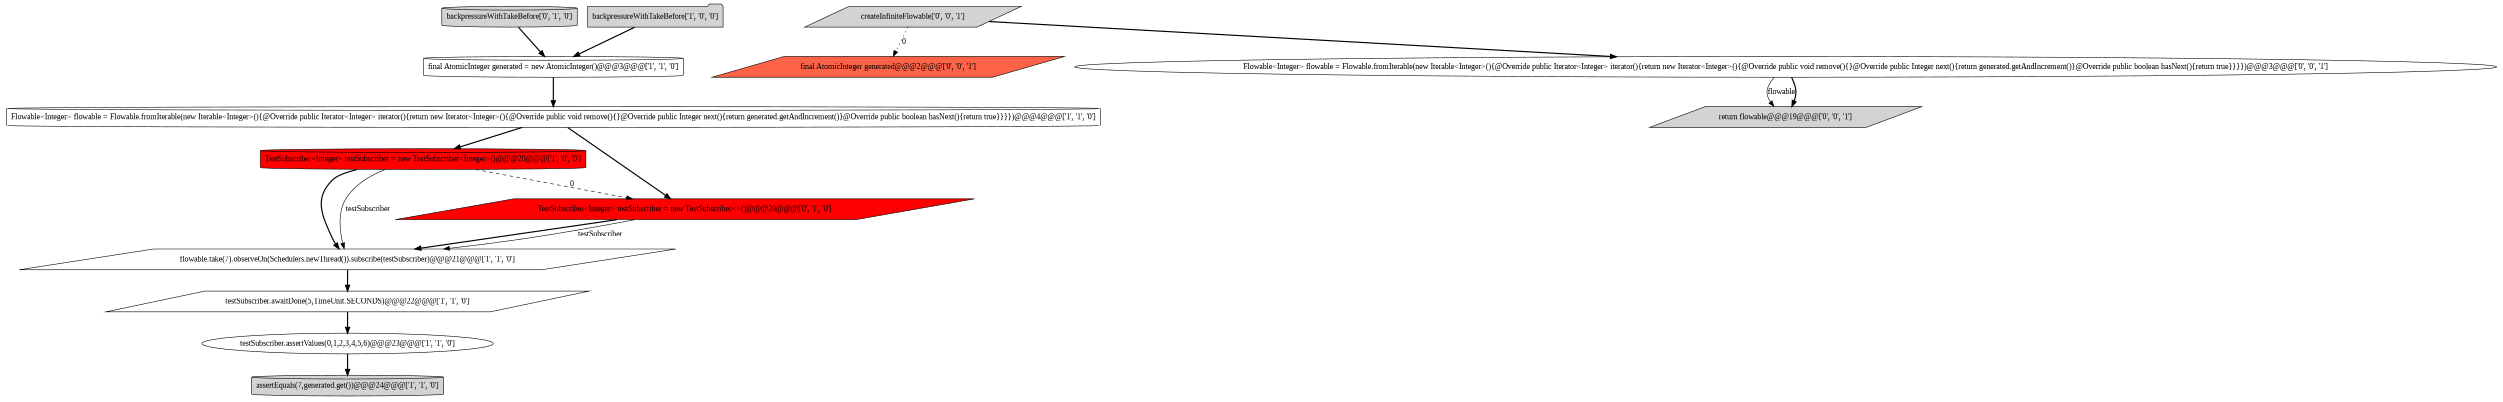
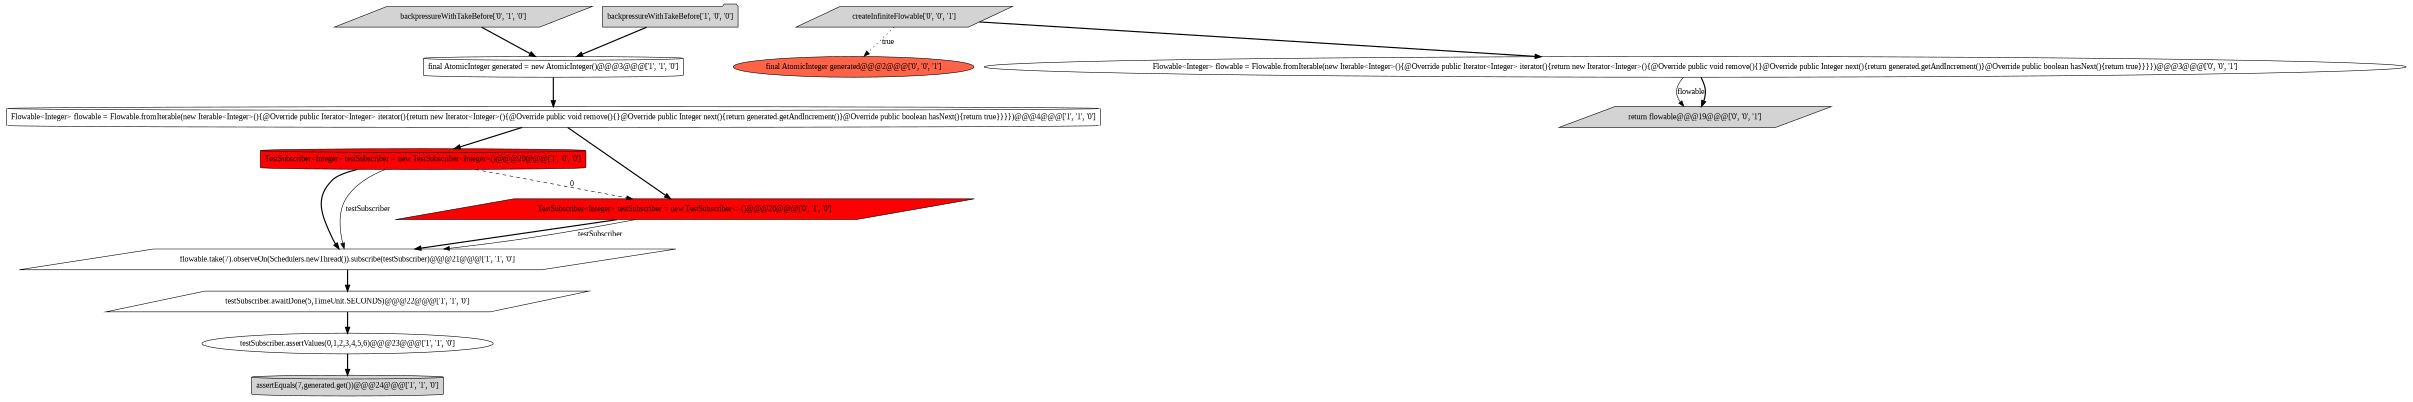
(510, 17) -> (463, 17)
(904, 42) -> (888, 42)
(888, 67) -> (854, 67)
